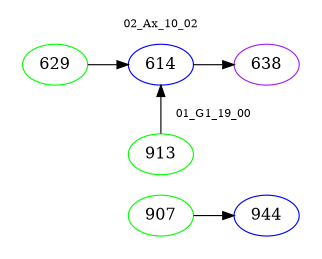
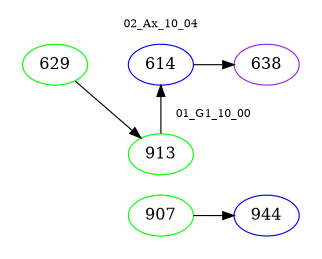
(161, 24) -> (161, 24)
(102, 65) -> (104, 106)
(214, 114) -> (214, 114)
